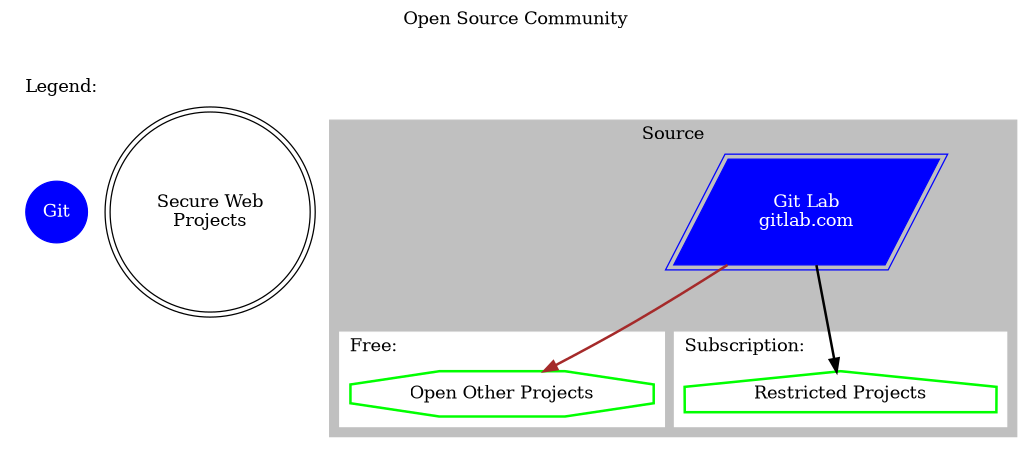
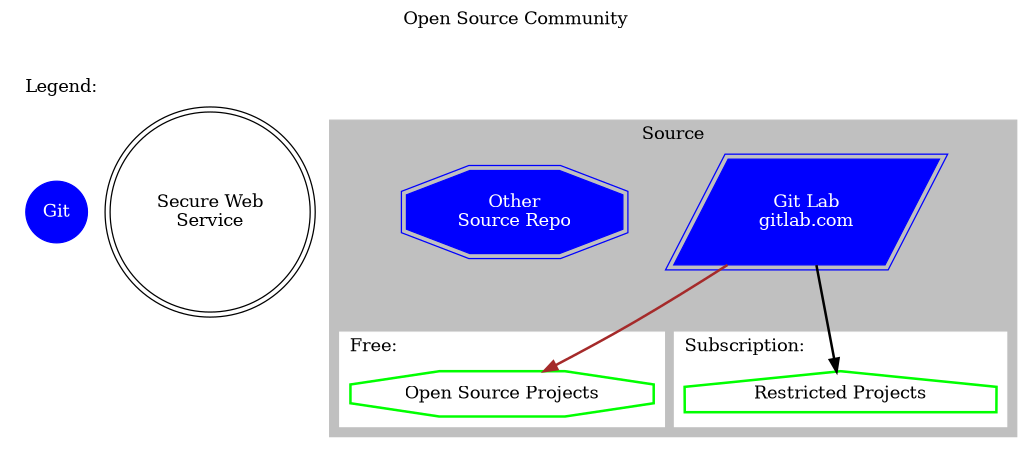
(210, 212) -> (210, 212)
none -> (515, 212)
(502, 394) -> (502, 394)
